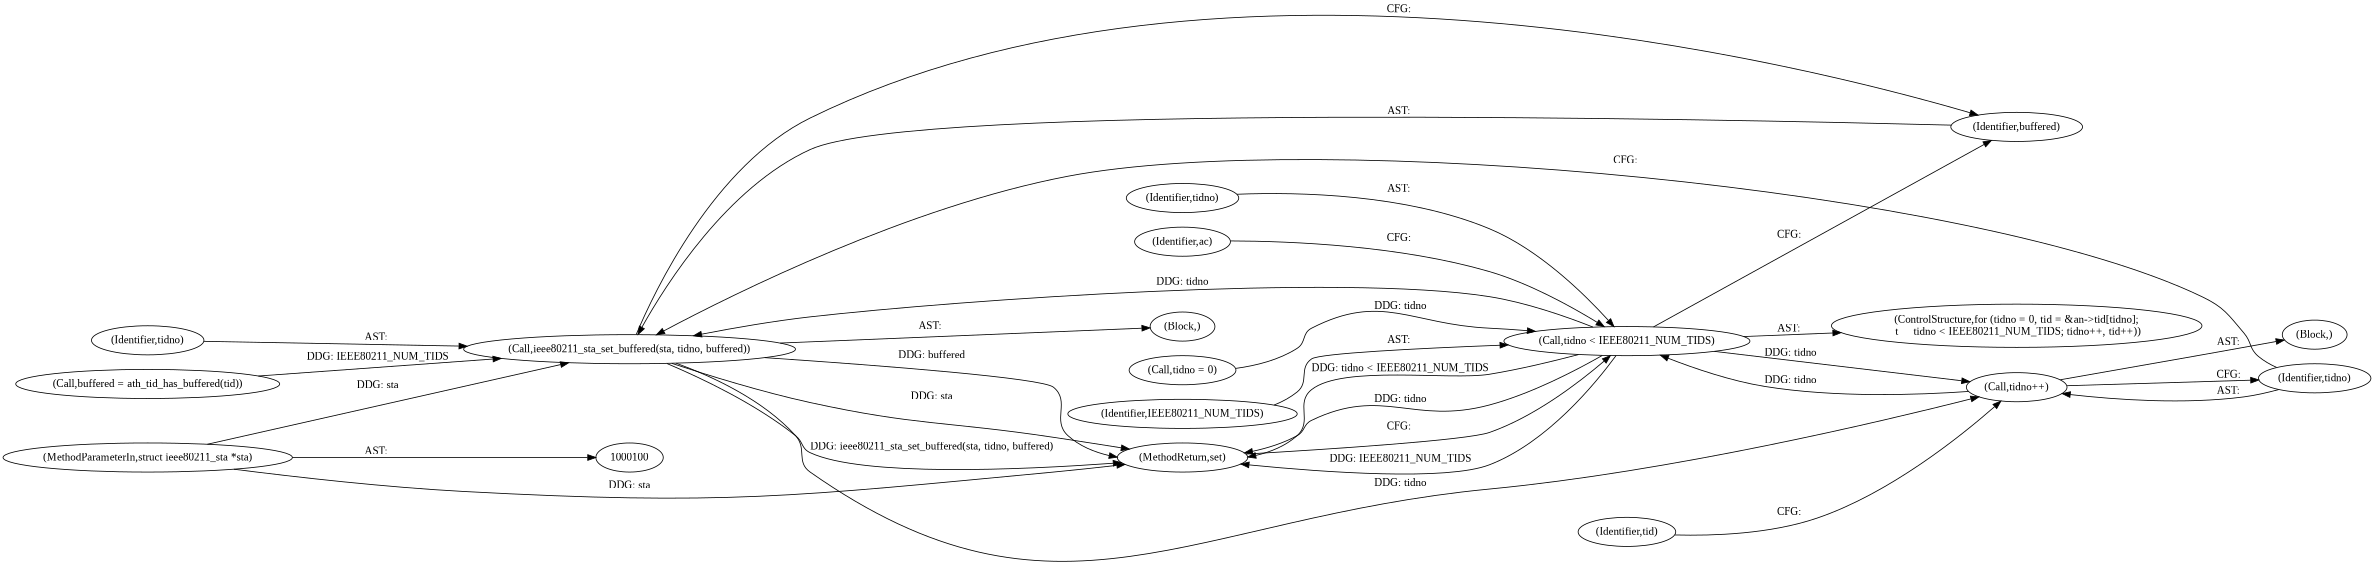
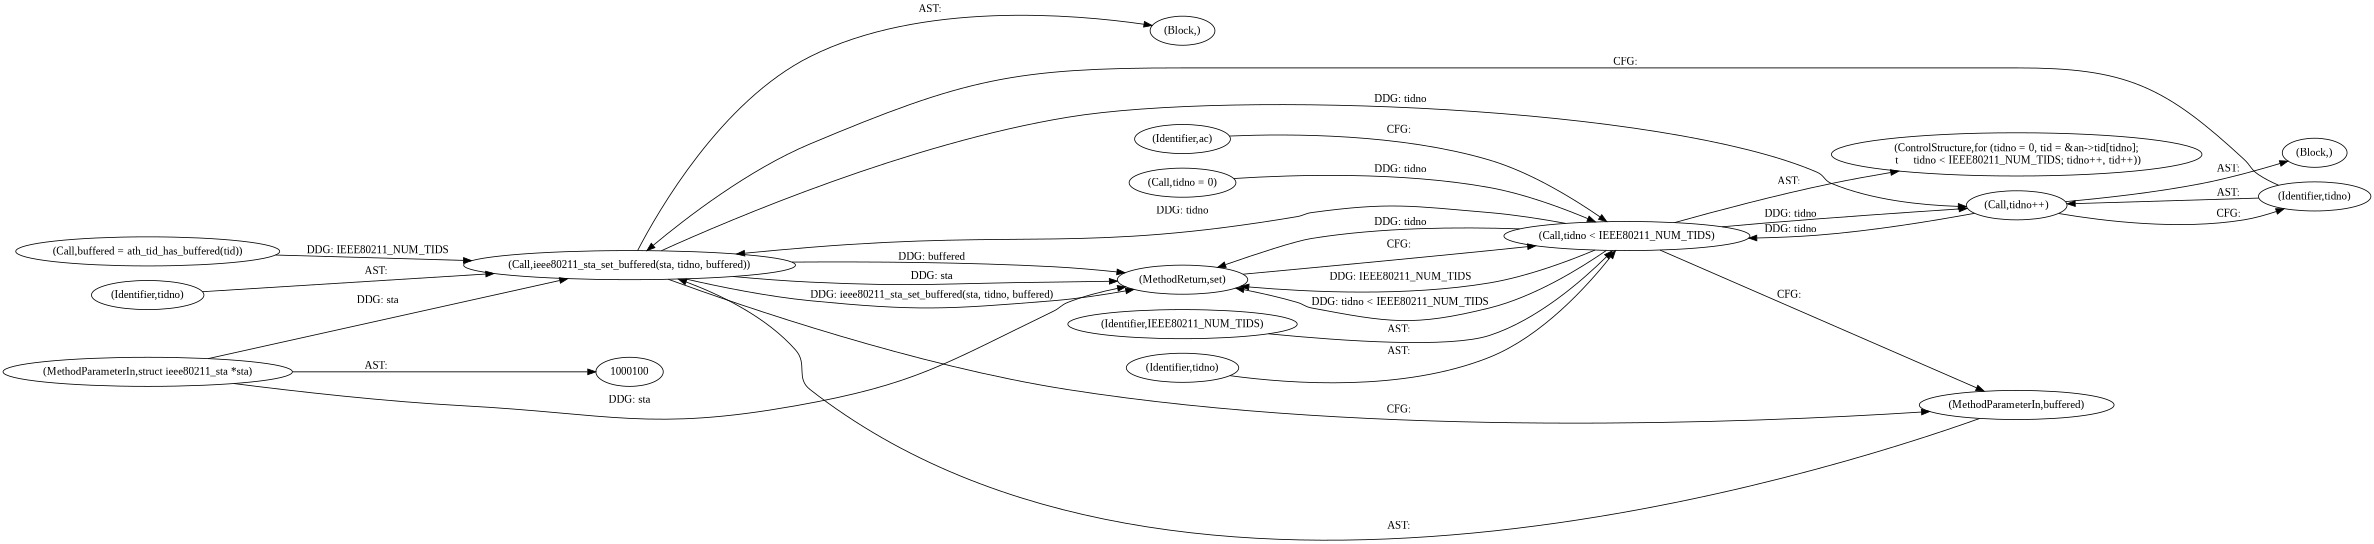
(2017, 127) -> (2017, 405)
(1627, 532) -> none
